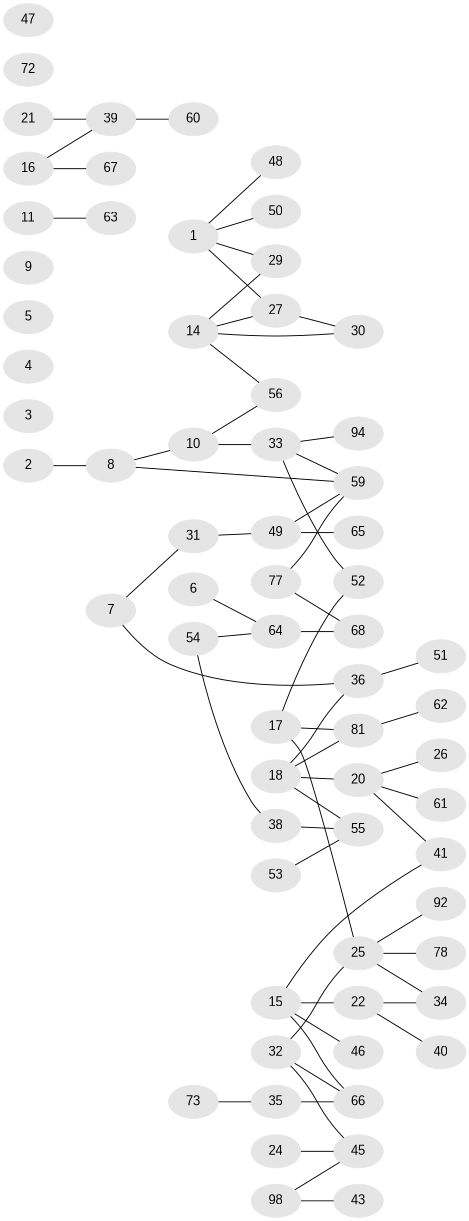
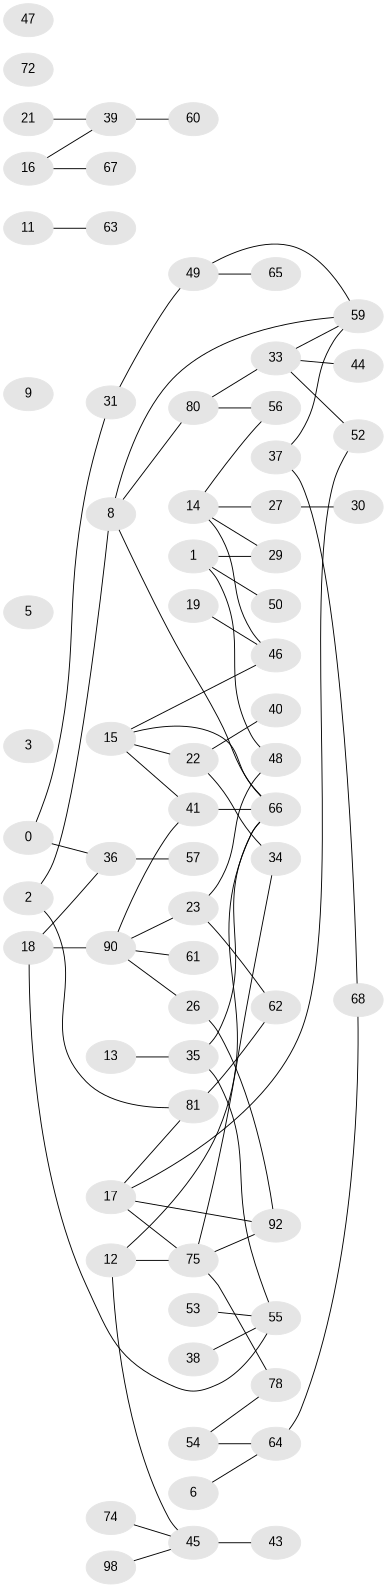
(235, 274) -> none
(276, 336) -> (233, 571)
(28, 367) -> none
(358, 434) -> (358, 366)
(193, 445) -> (193, 408)
(276, 582) -> (276, 457)
none -> (193, 606)
(111, 610) -> (28, 838)
(441, 656) -> (193, 859)
none -> (188, 665)
(221, 737) -> (235, 1414)
(317, 754) -> (64, 1041)
(358, 780) -> (111, 948)
none -> (228, 809)
none -> (193, 908)
(358, 953) -> (193, 1260)
(276, 1052) -> (111, 1260)
(193, 1102) -> (111, 1057)
none -> (252, 1116)
(276, 1151) -> (111, 1518)
none -> (241, 1184)
(317, 1201) -> (235, 1543)
none -> (193, 1211)
